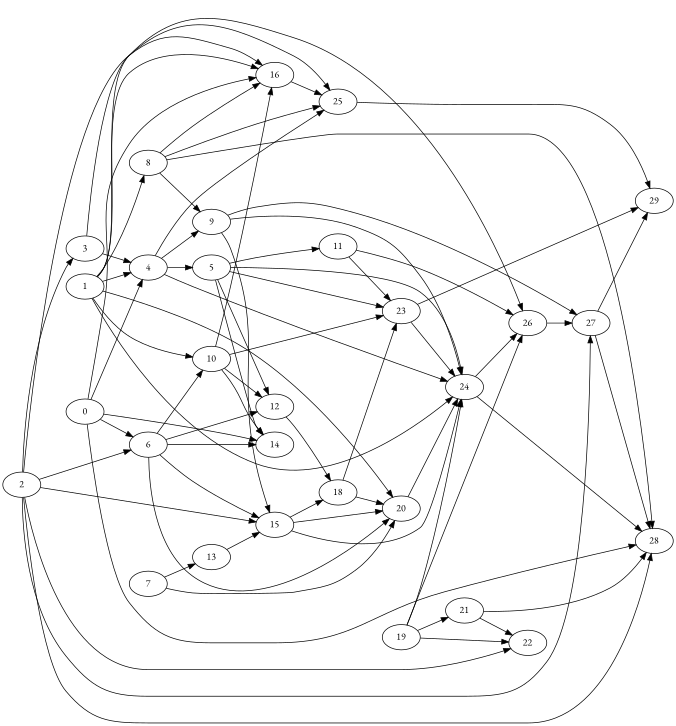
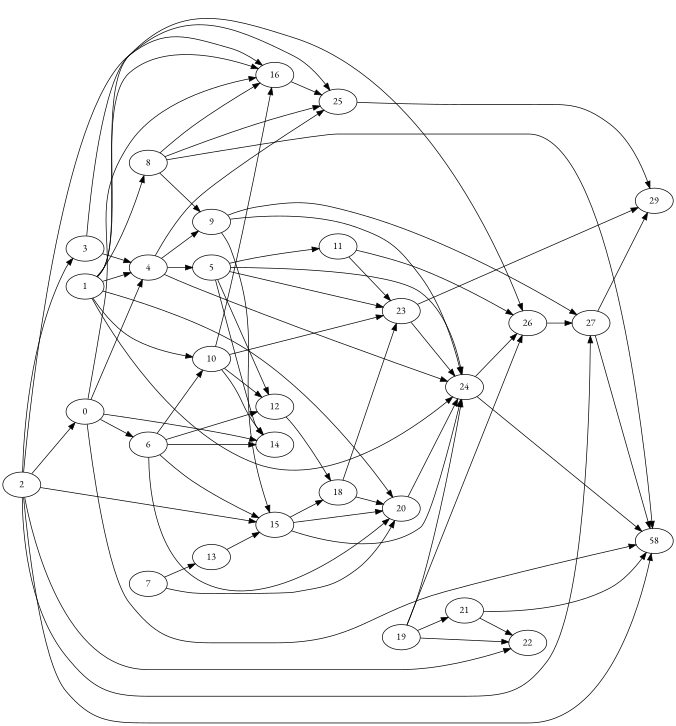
(82, 466) -> (51, 451)
(654, 541) -> (654, 541)
